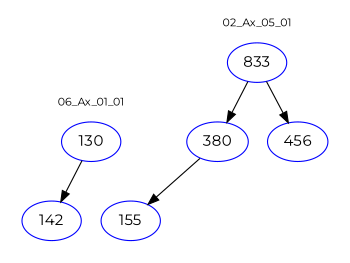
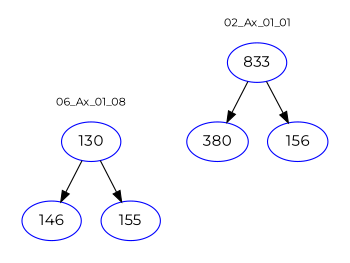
(258, 24) -> (258, 24)
(91, 103) -> (91, 103)
(298, 142) -> (298, 142)
(178, 178) -> (108, 176)
(52, 221) -> (52, 221)
